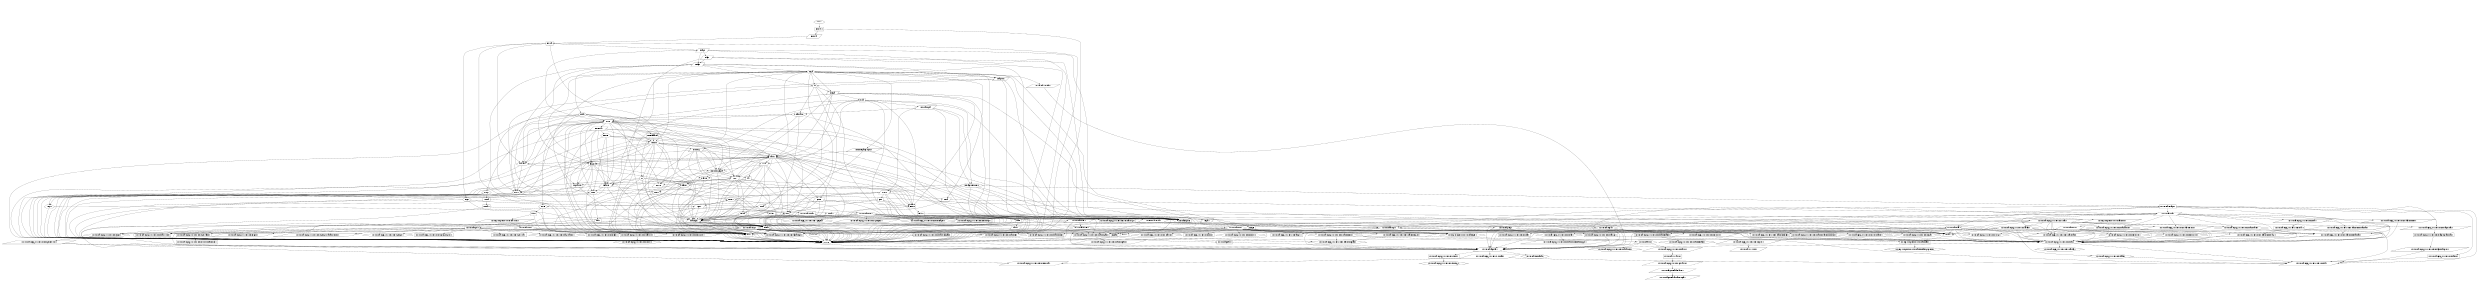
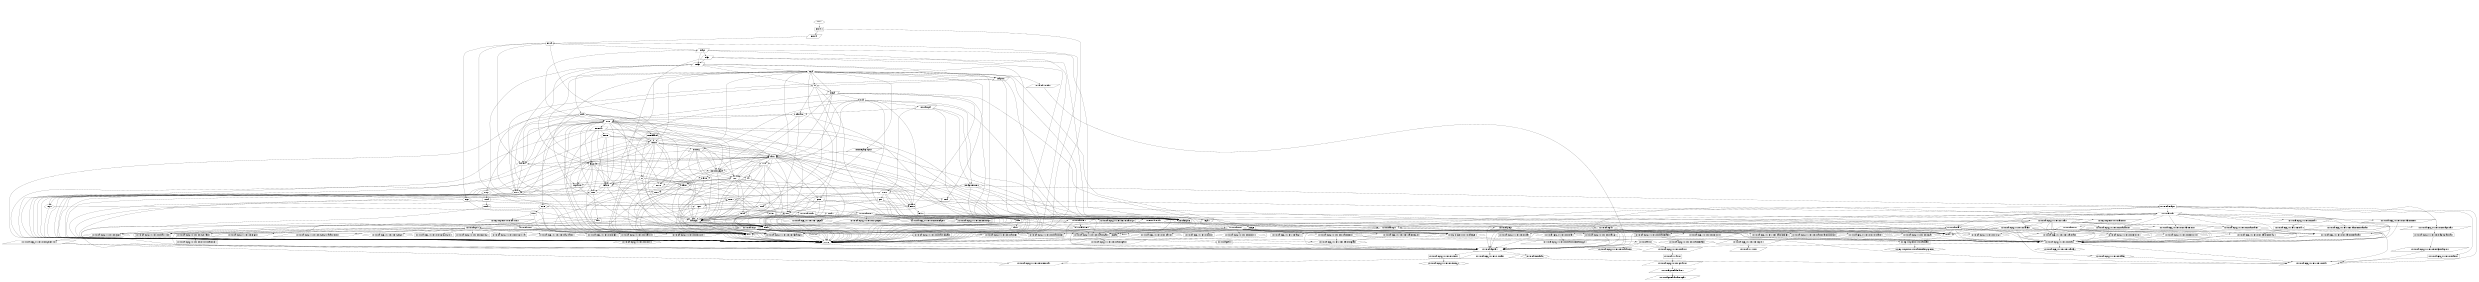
none -> (472, 235)
(509, 235) -> (509, 235)
